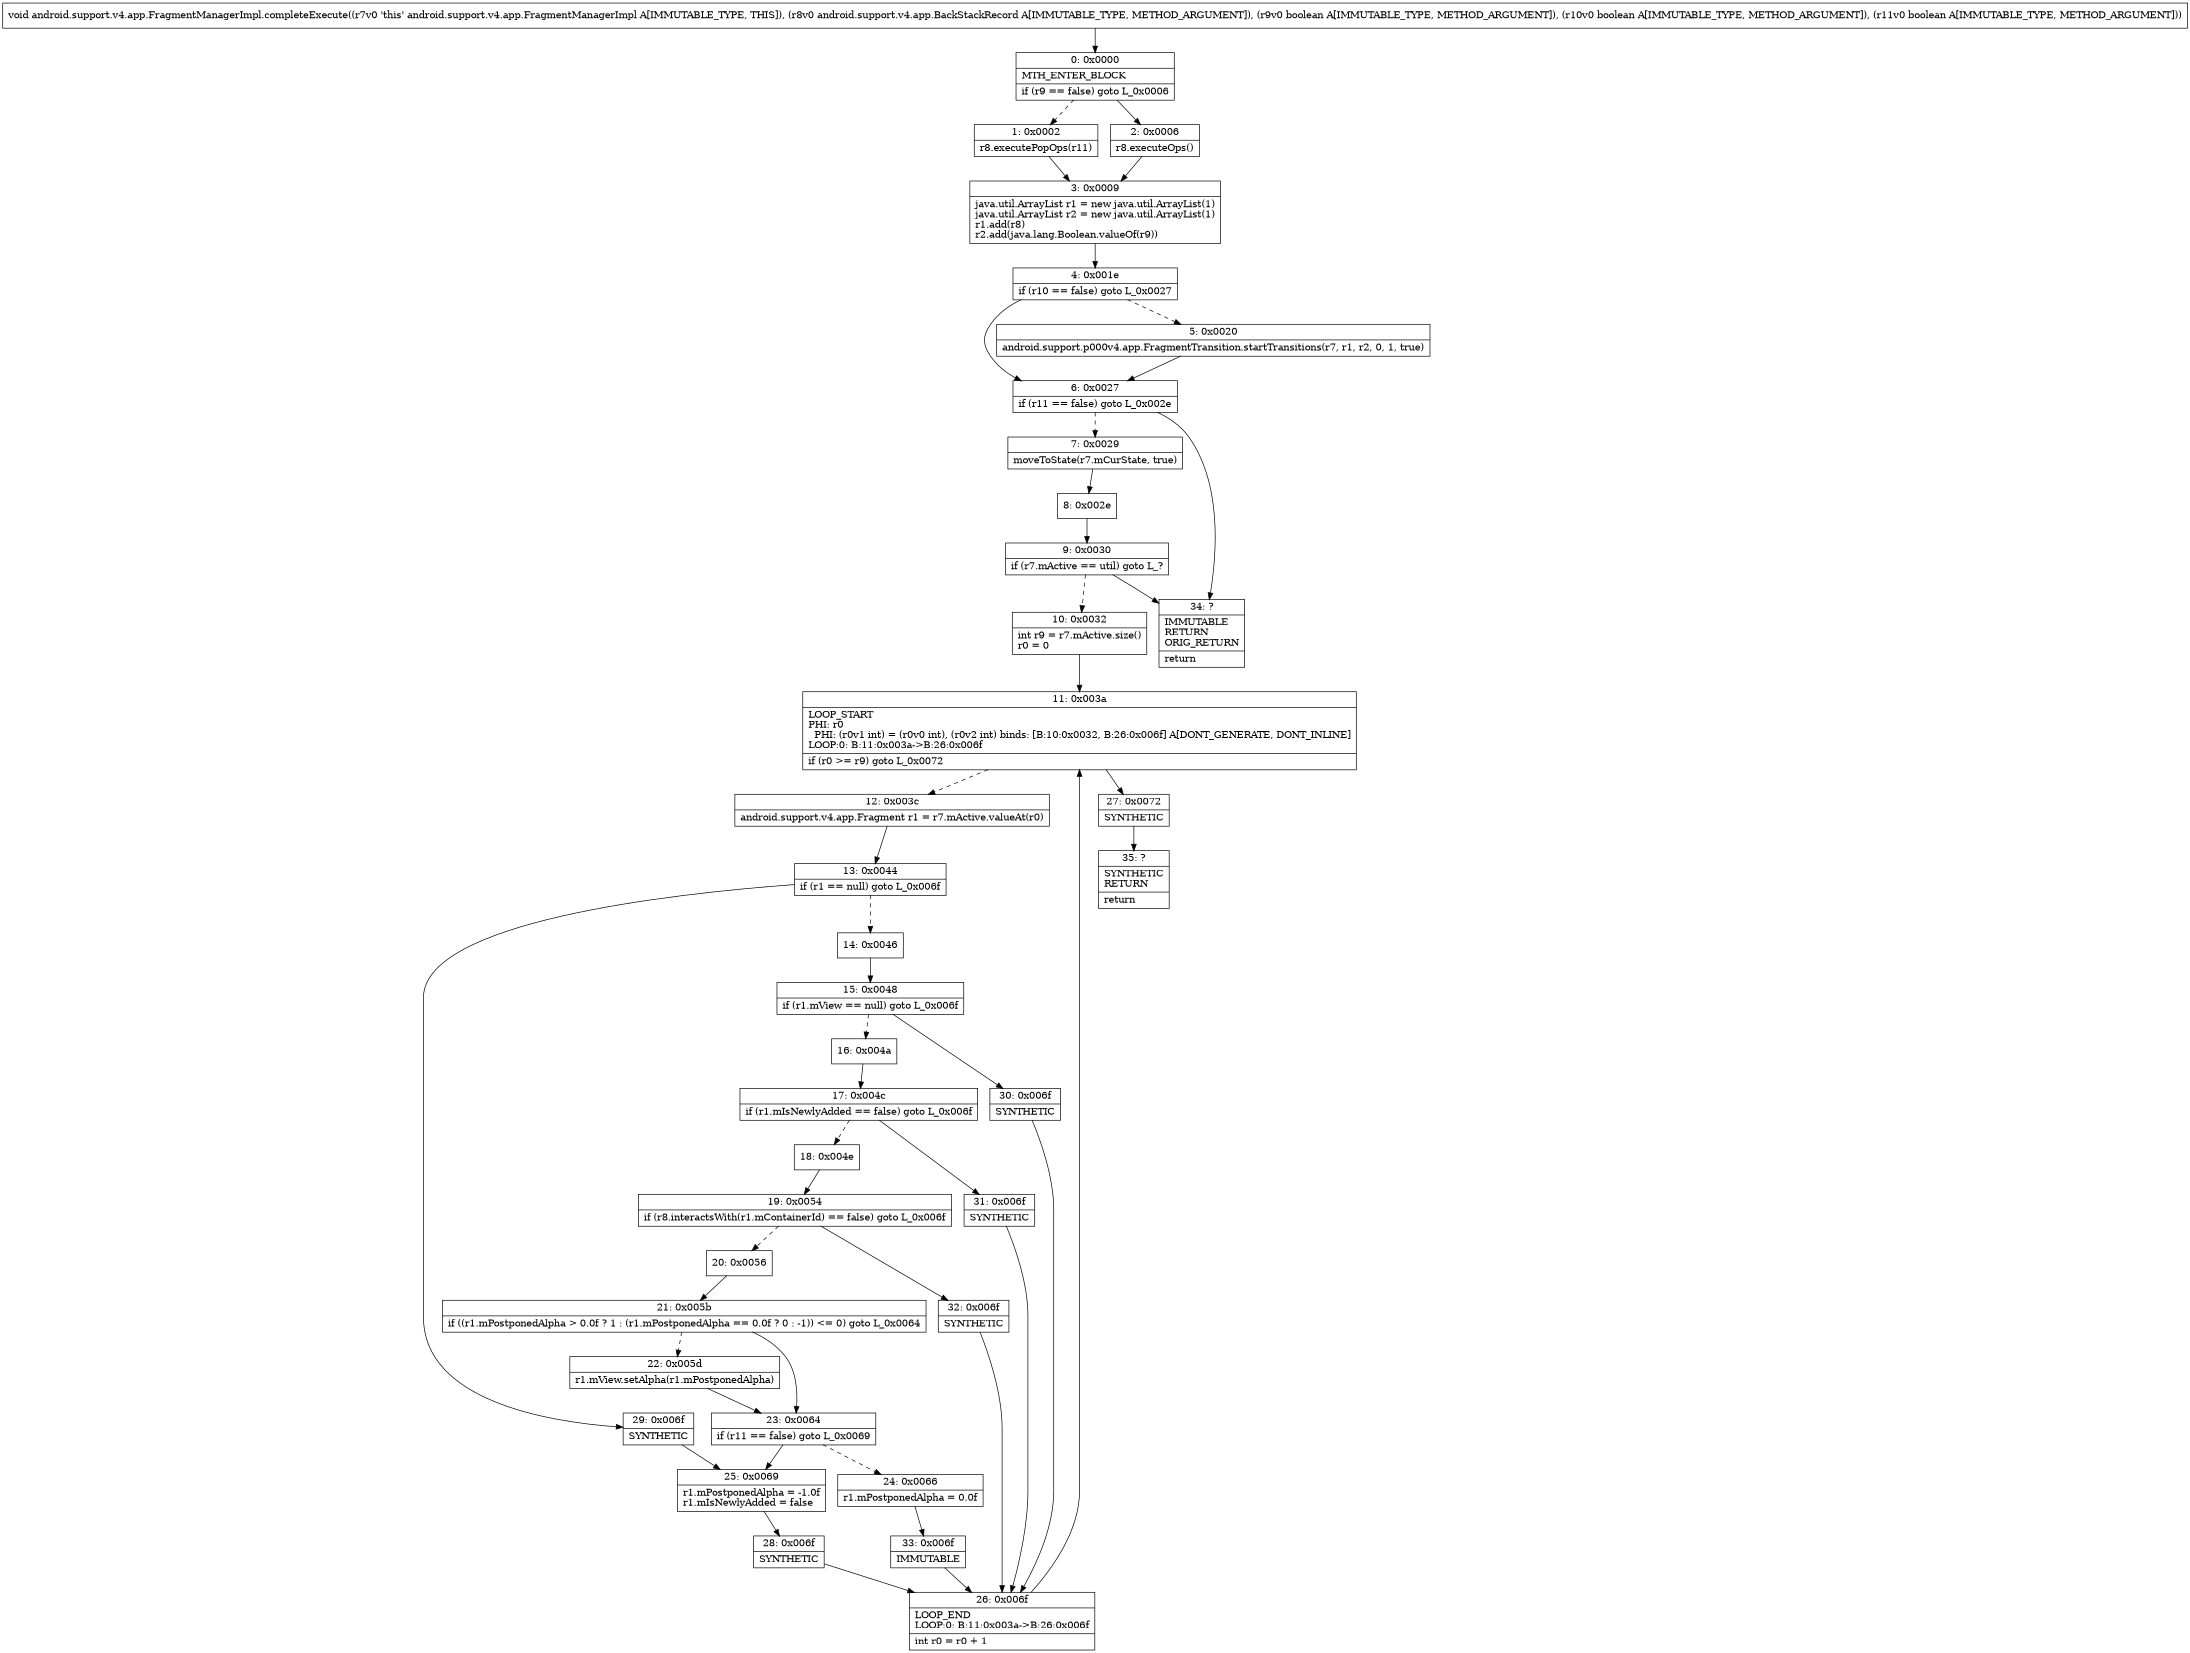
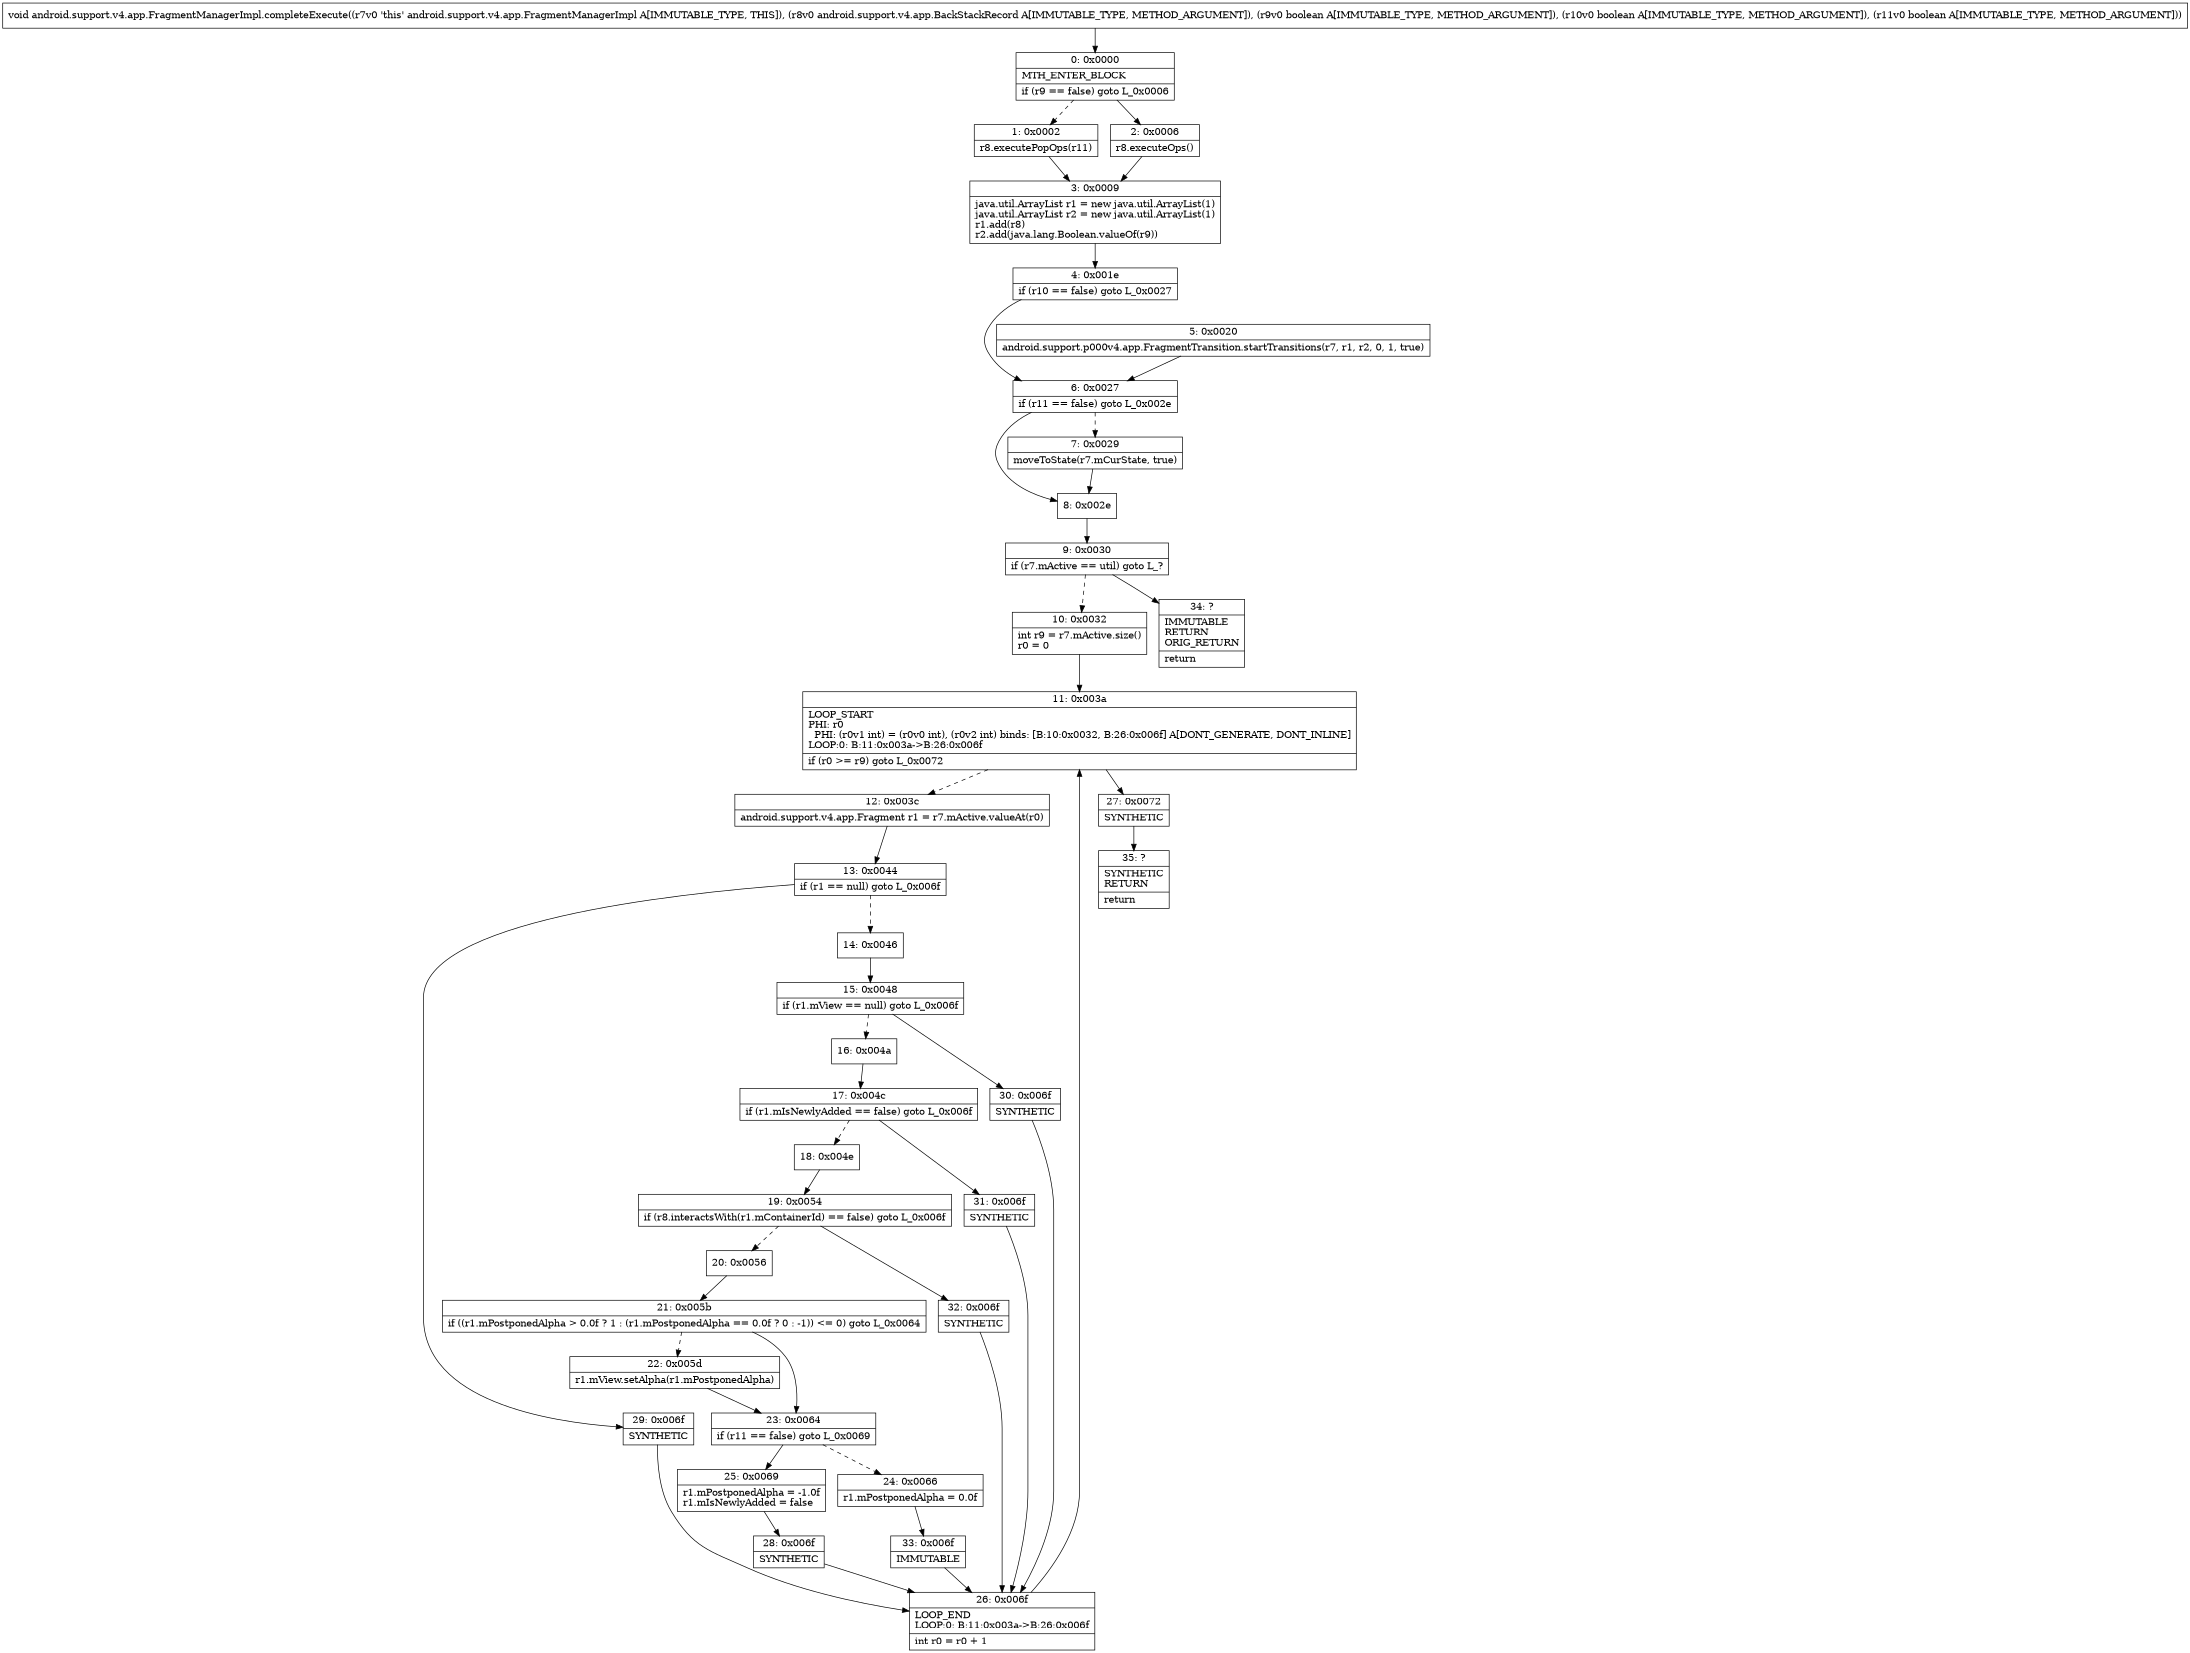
(1151, 311) -> none
(1211, 492) -> (998, 462)
(698, 1455) -> (745, 1567)
